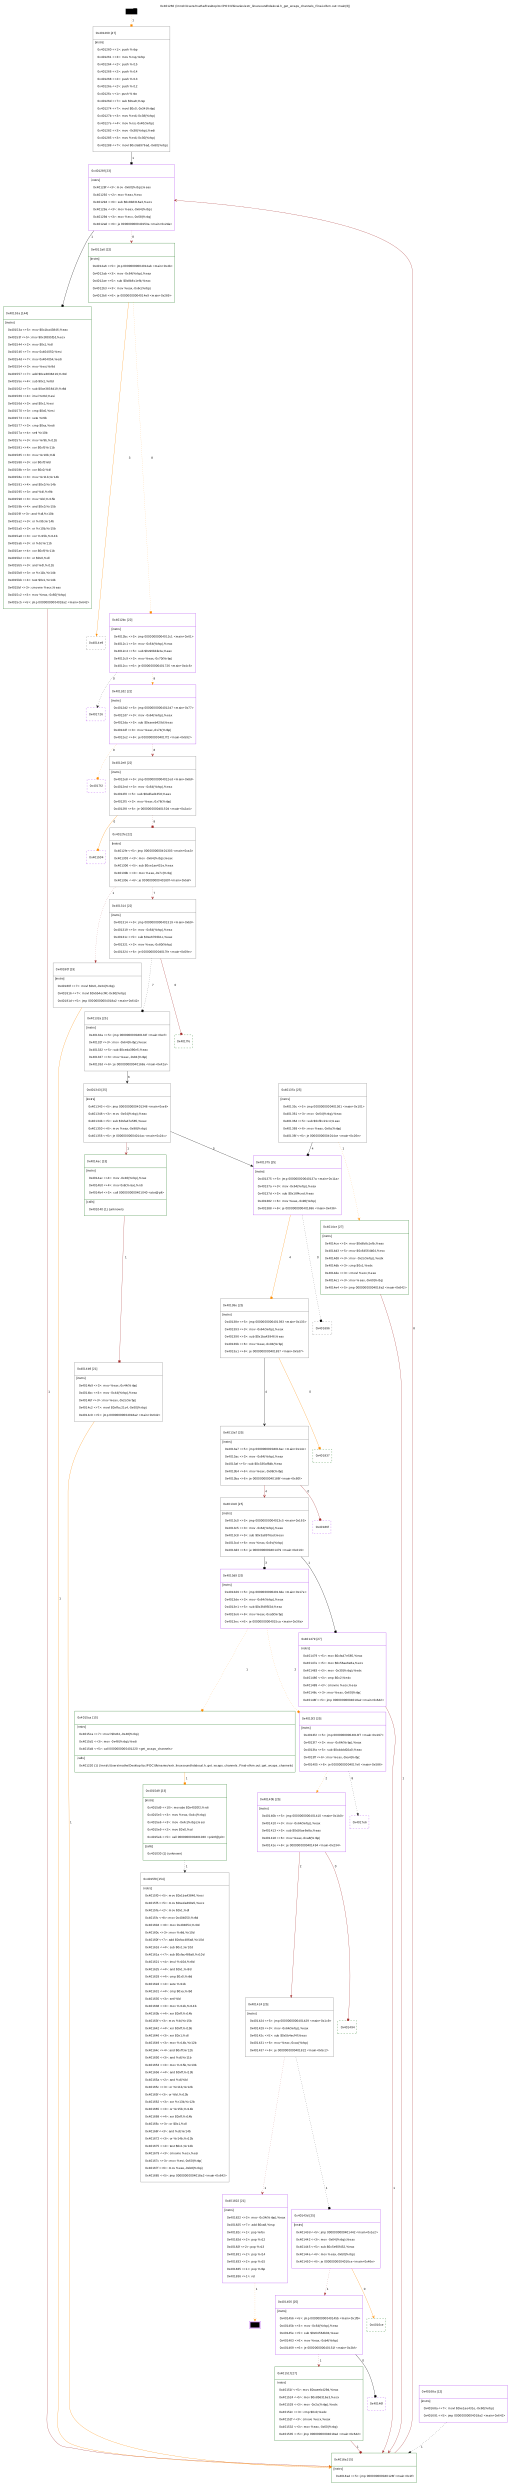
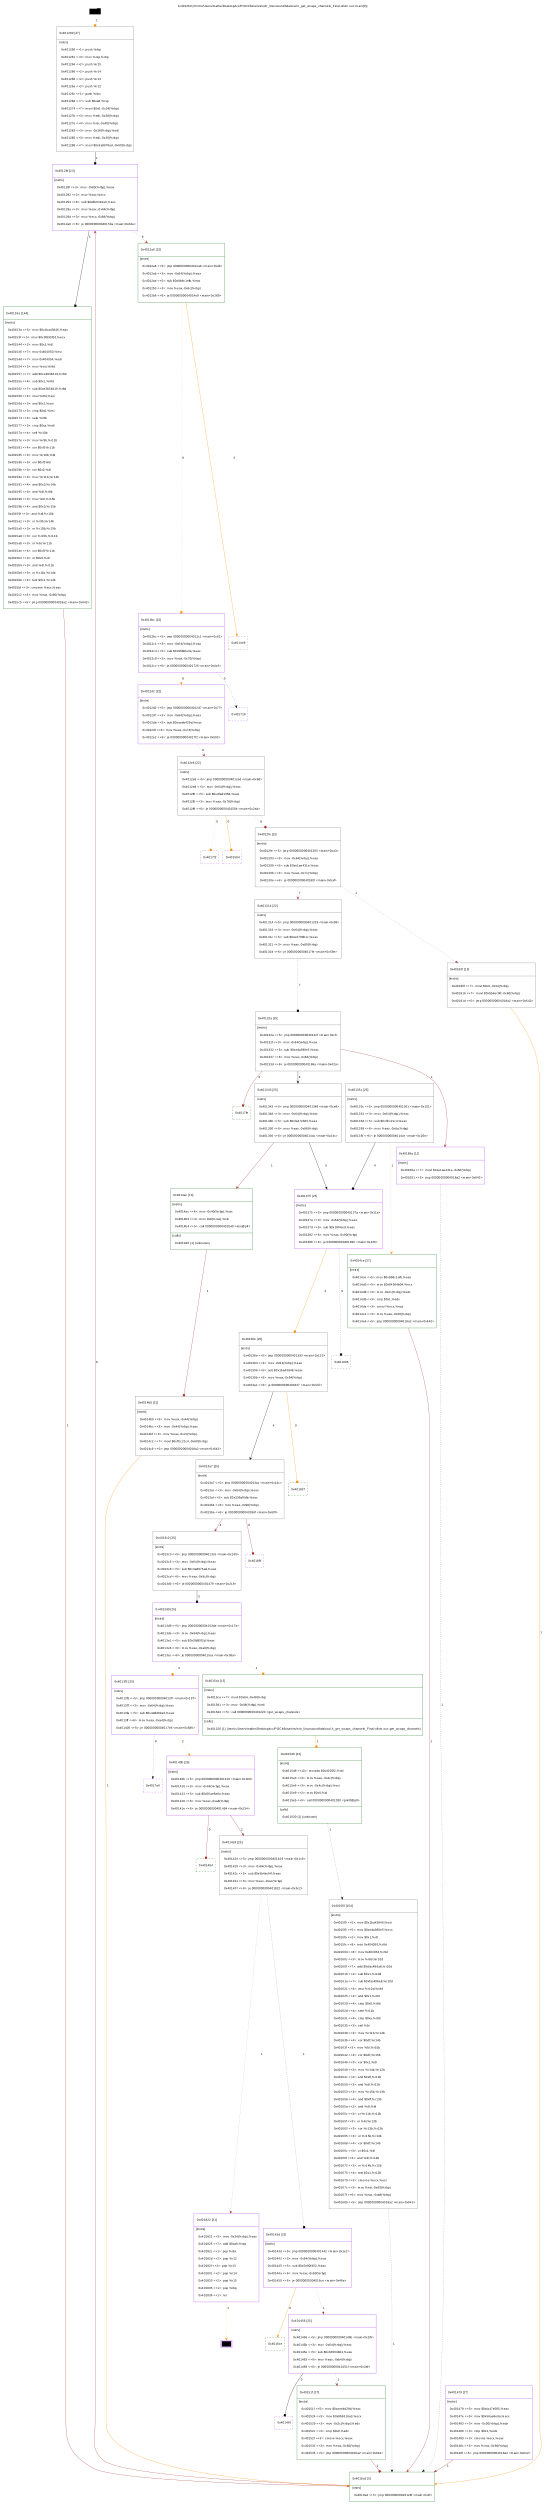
(105, 759) -> (214, 832)
(171, 996) -> (251, 1086)
none -> (420, 1072)
(322, 1591) -> none
none -> (392, 2339)
